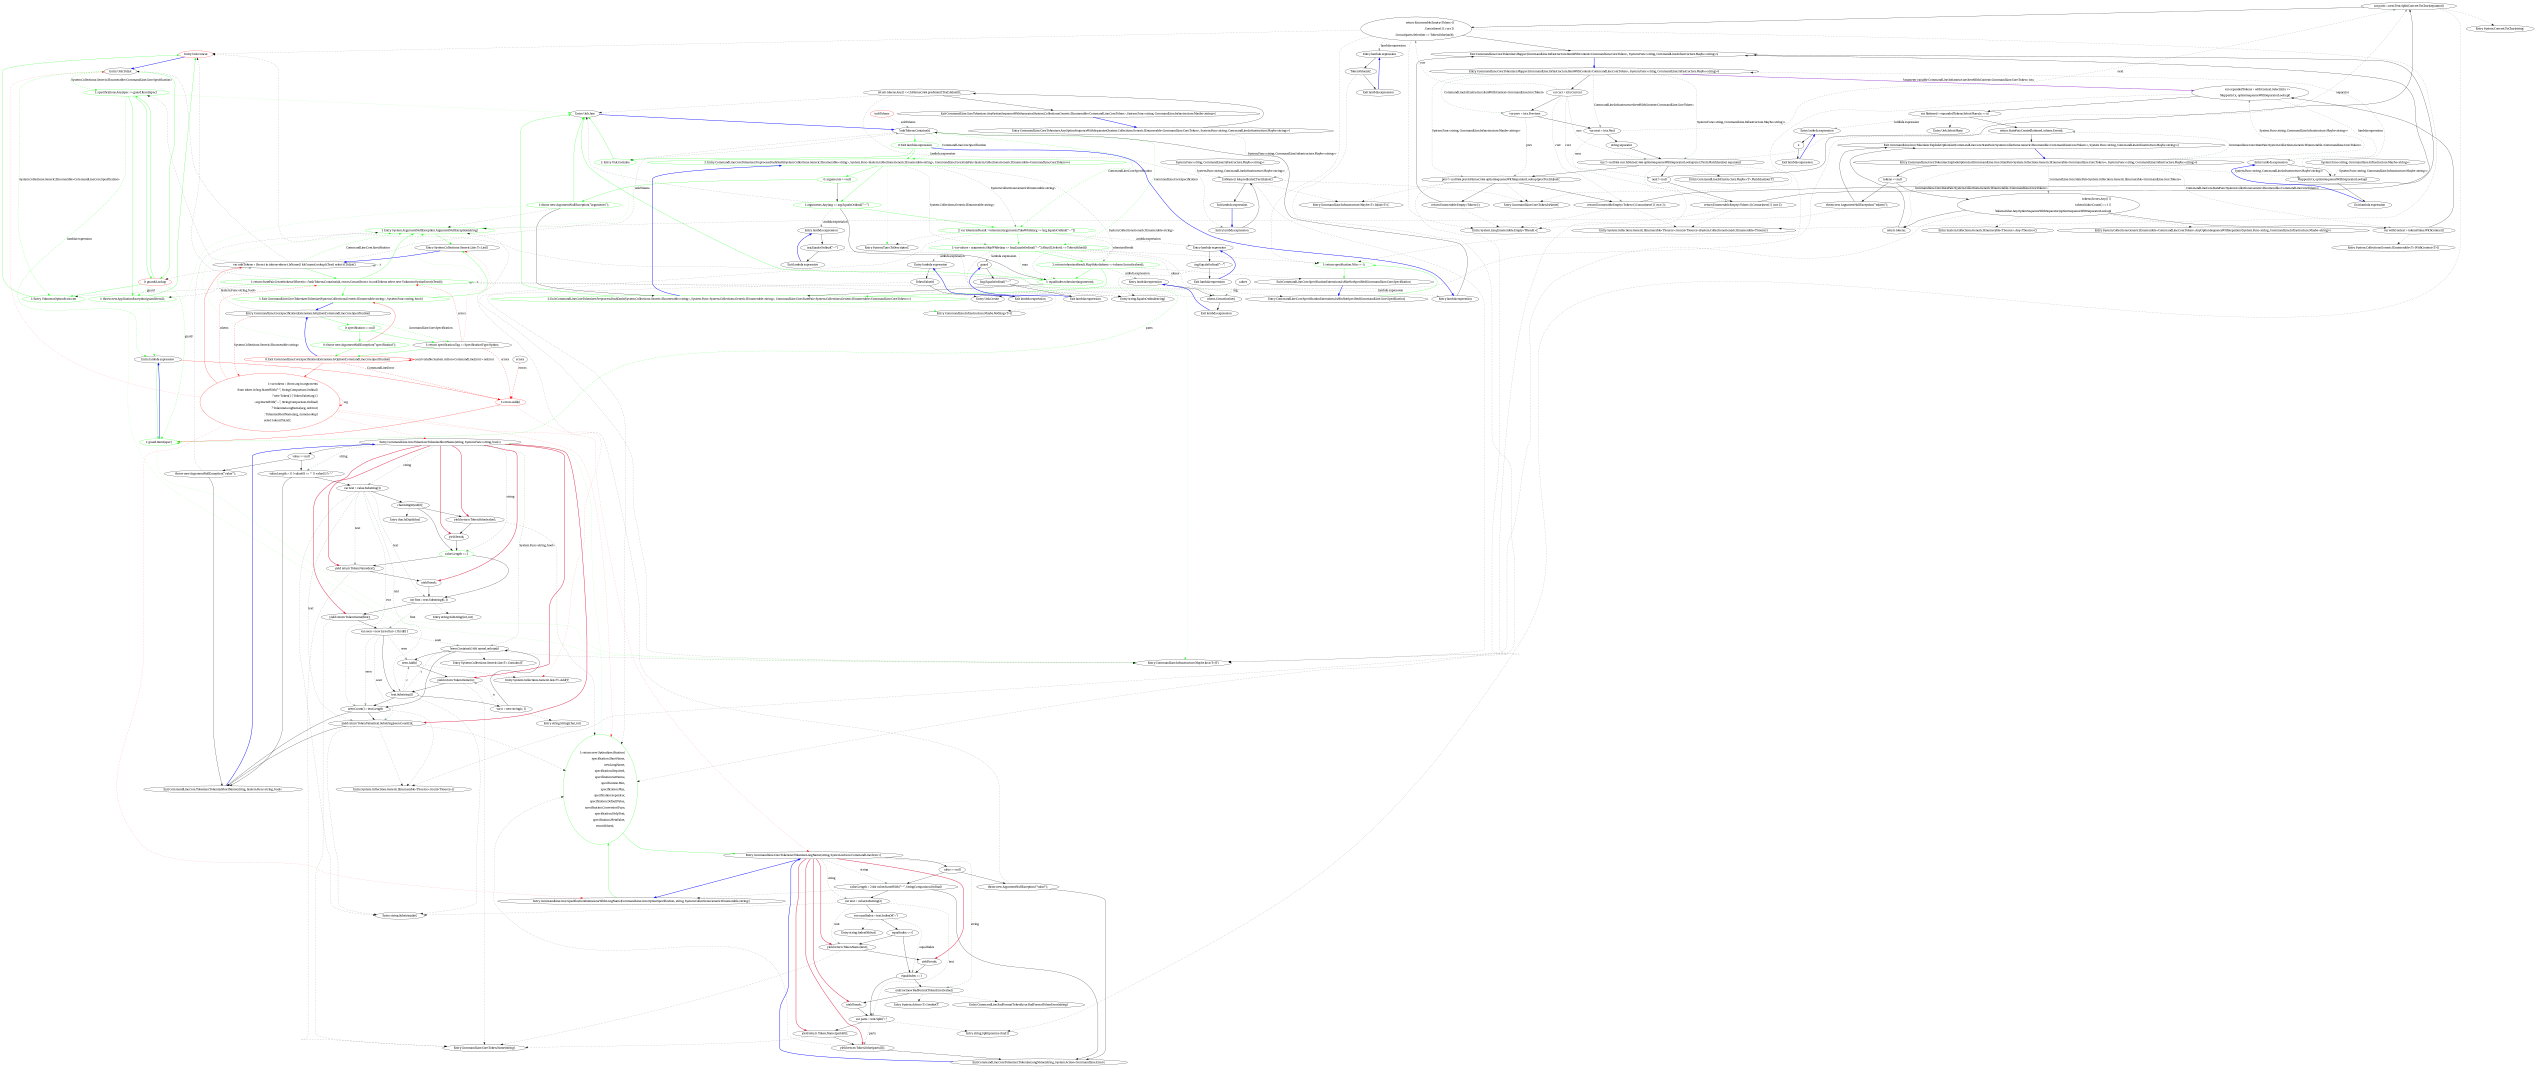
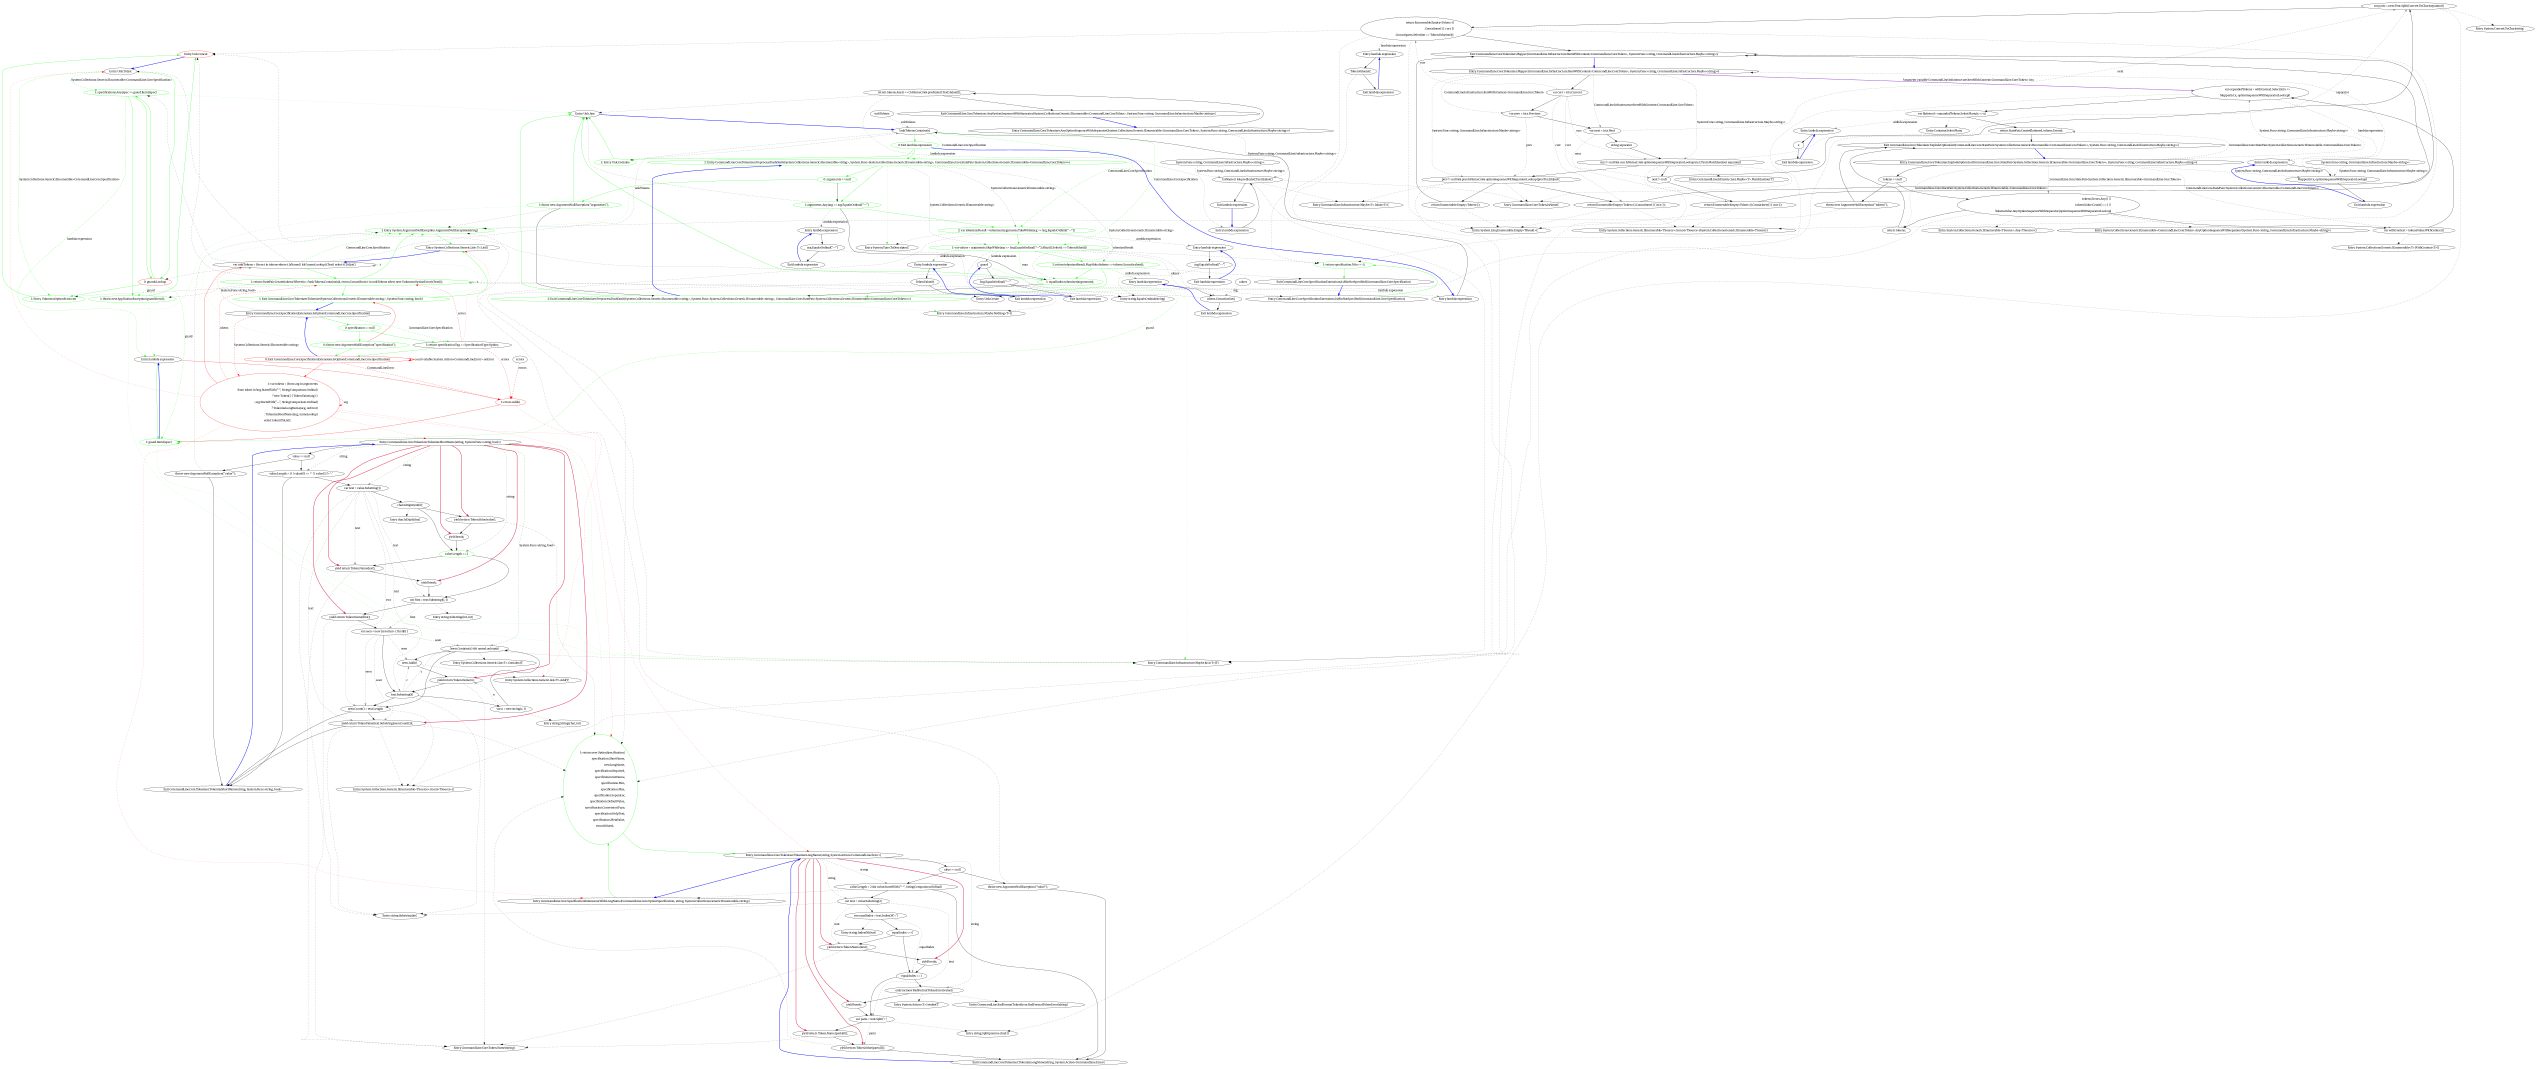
(882, 114) -> (882, 114)
(1948, 131) -> (1944, 131)
(1149, 328) -> (1150, 328)
(402, 695) -> (402, 695)
